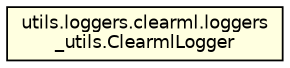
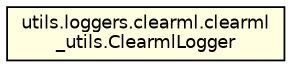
(145, 34) -> (146, 34)
